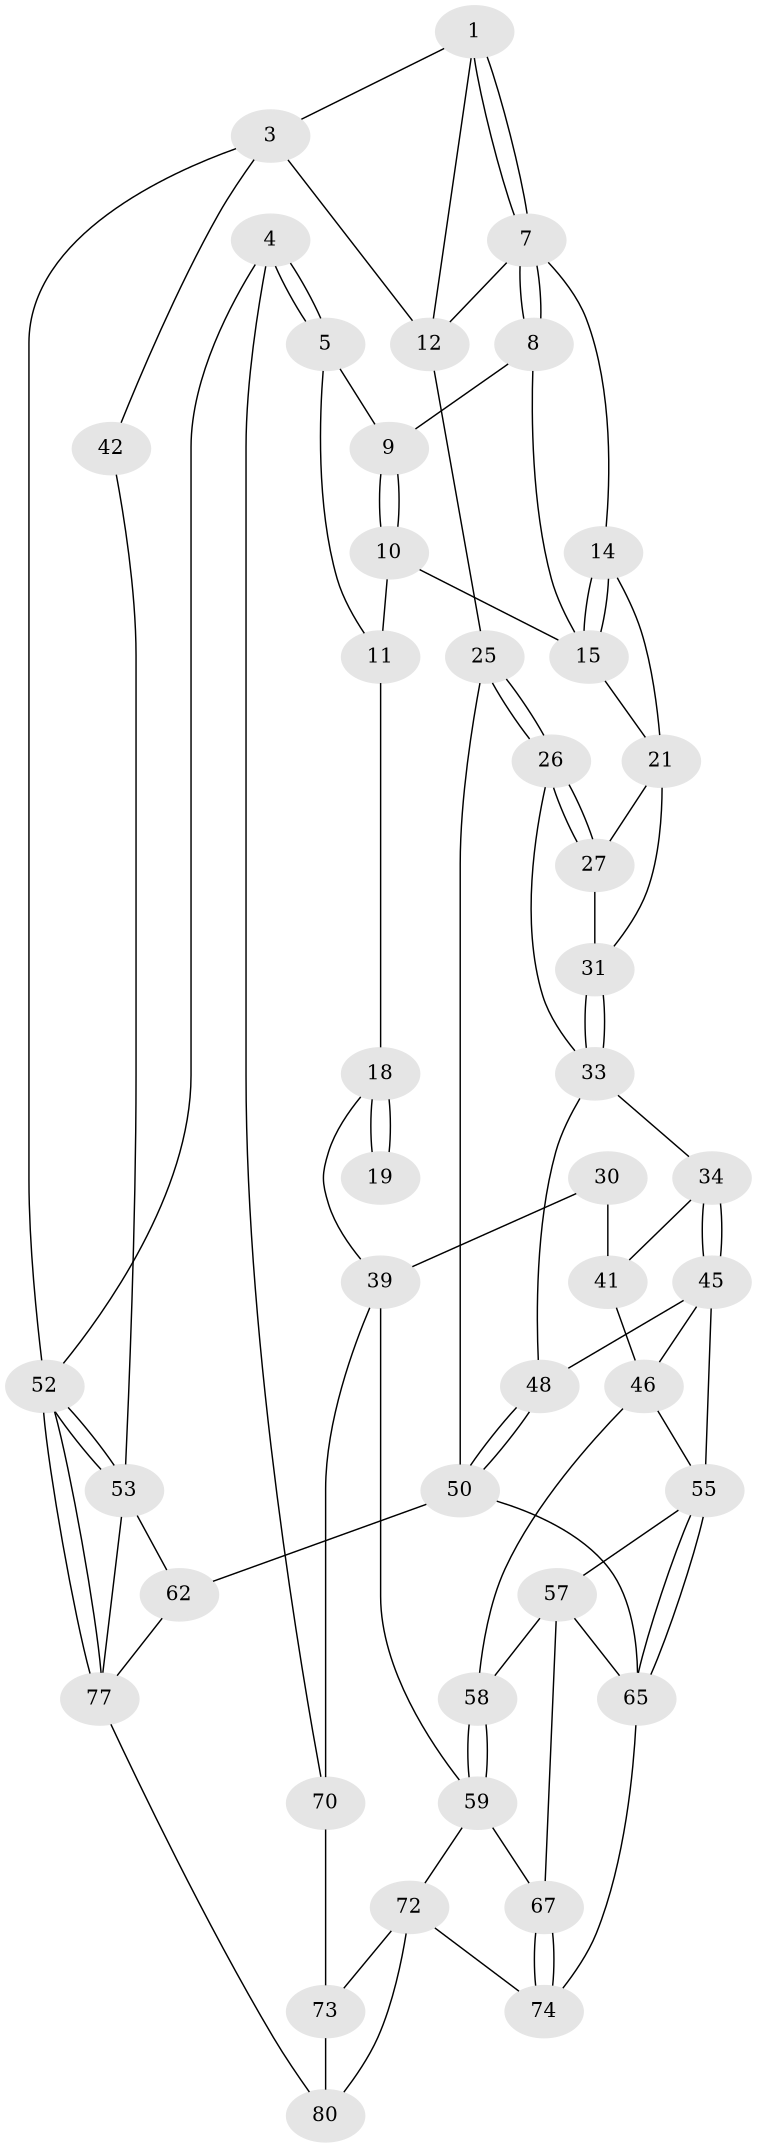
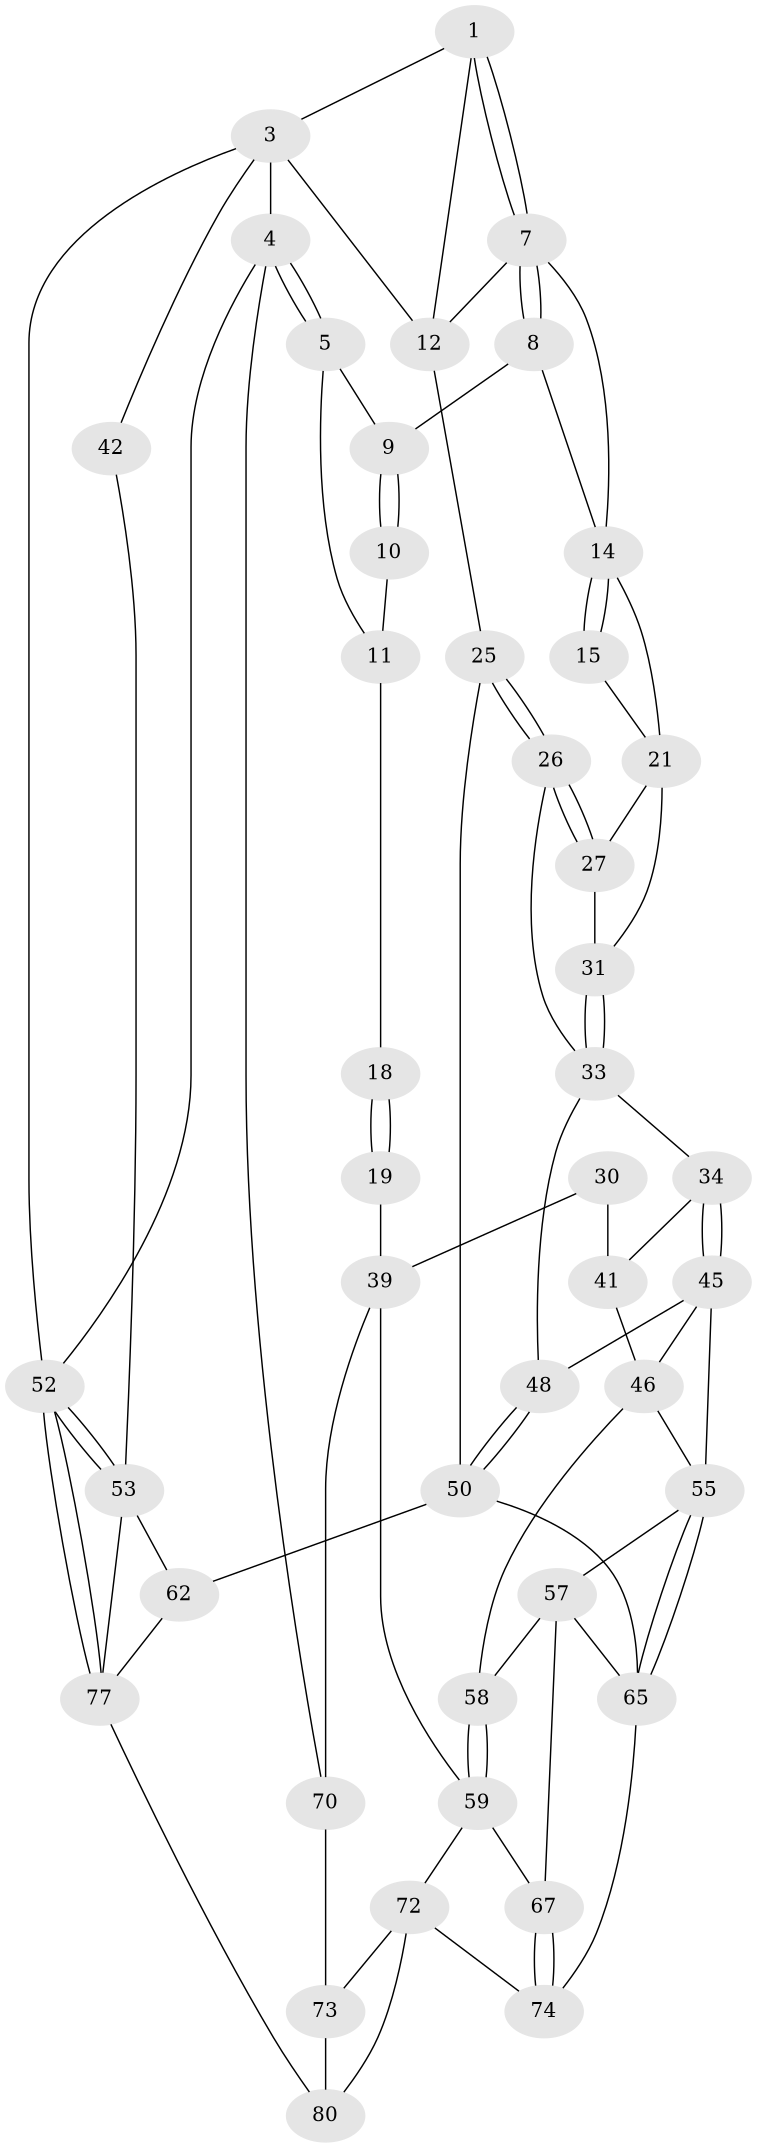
none -> (271, 188)
(538, 505) -> (569, 449)
(489, 605) -> none
(323, 1178) -> (381, 1230)
